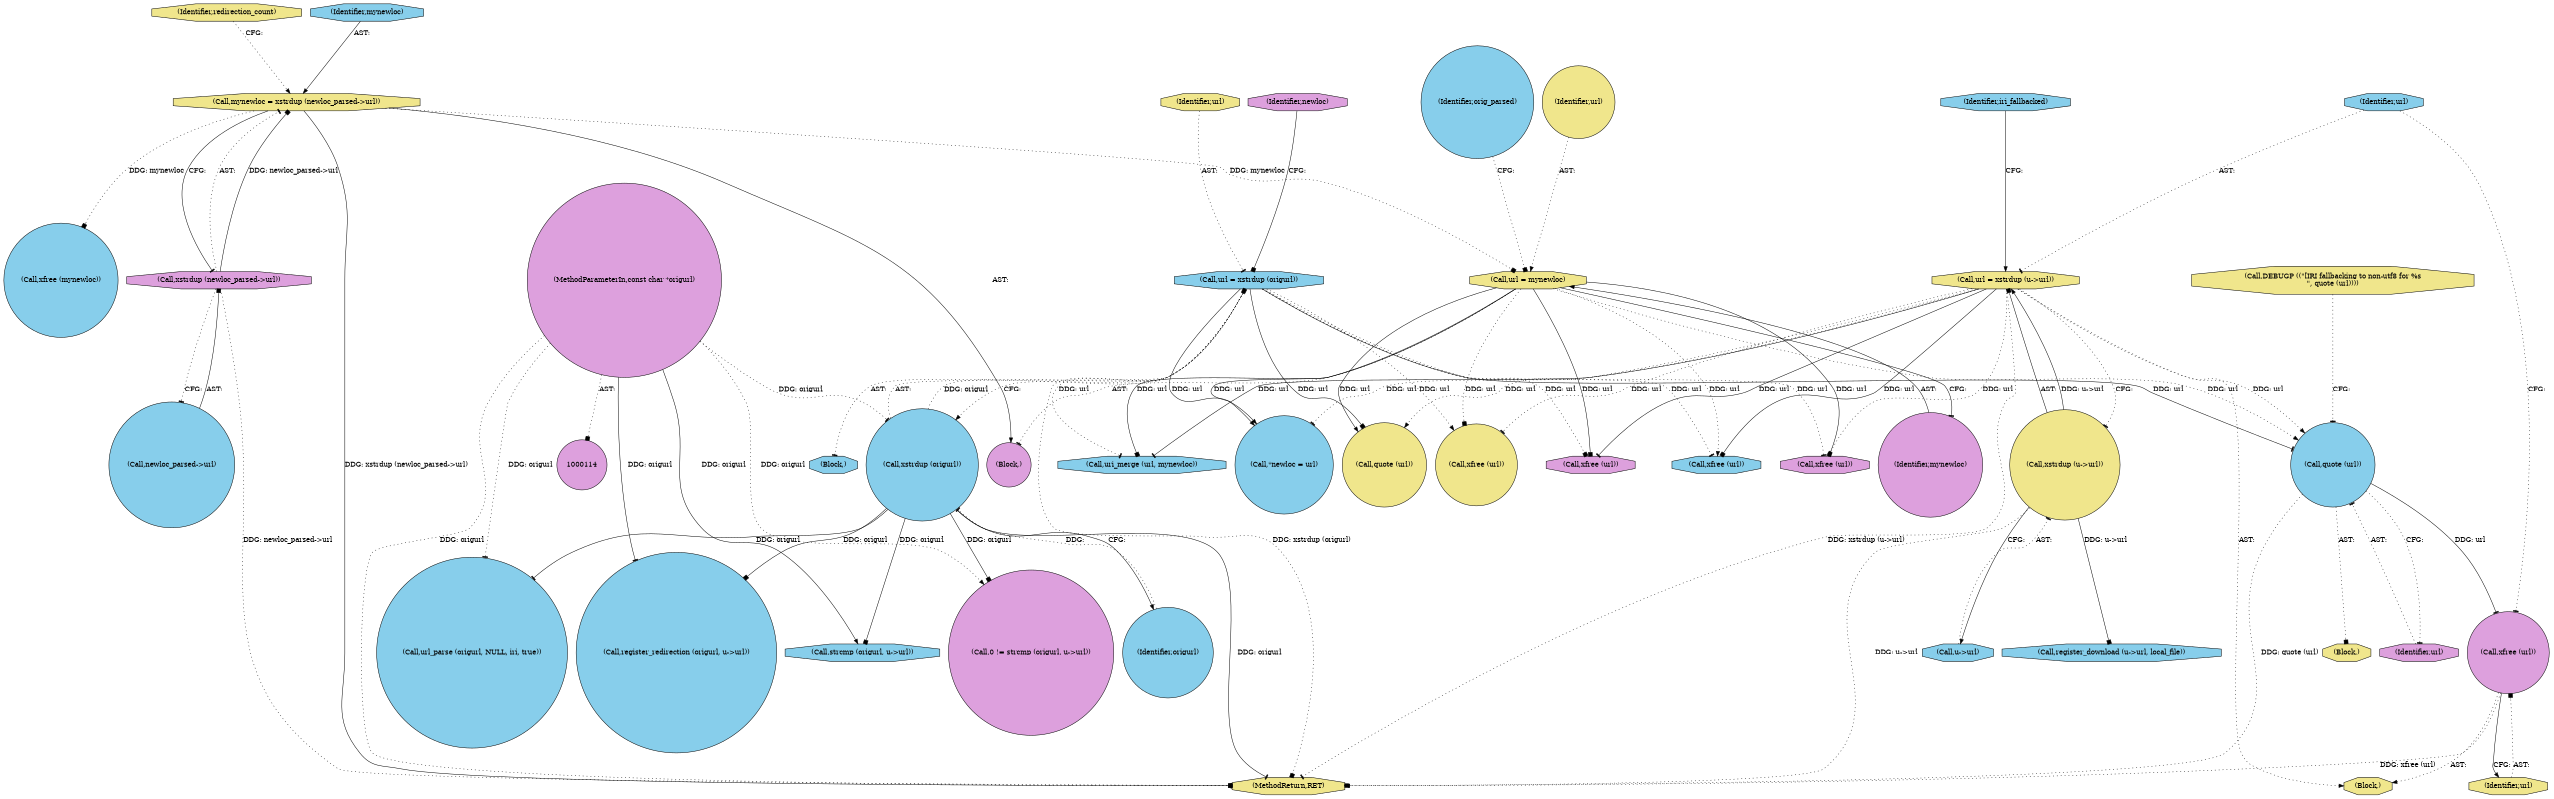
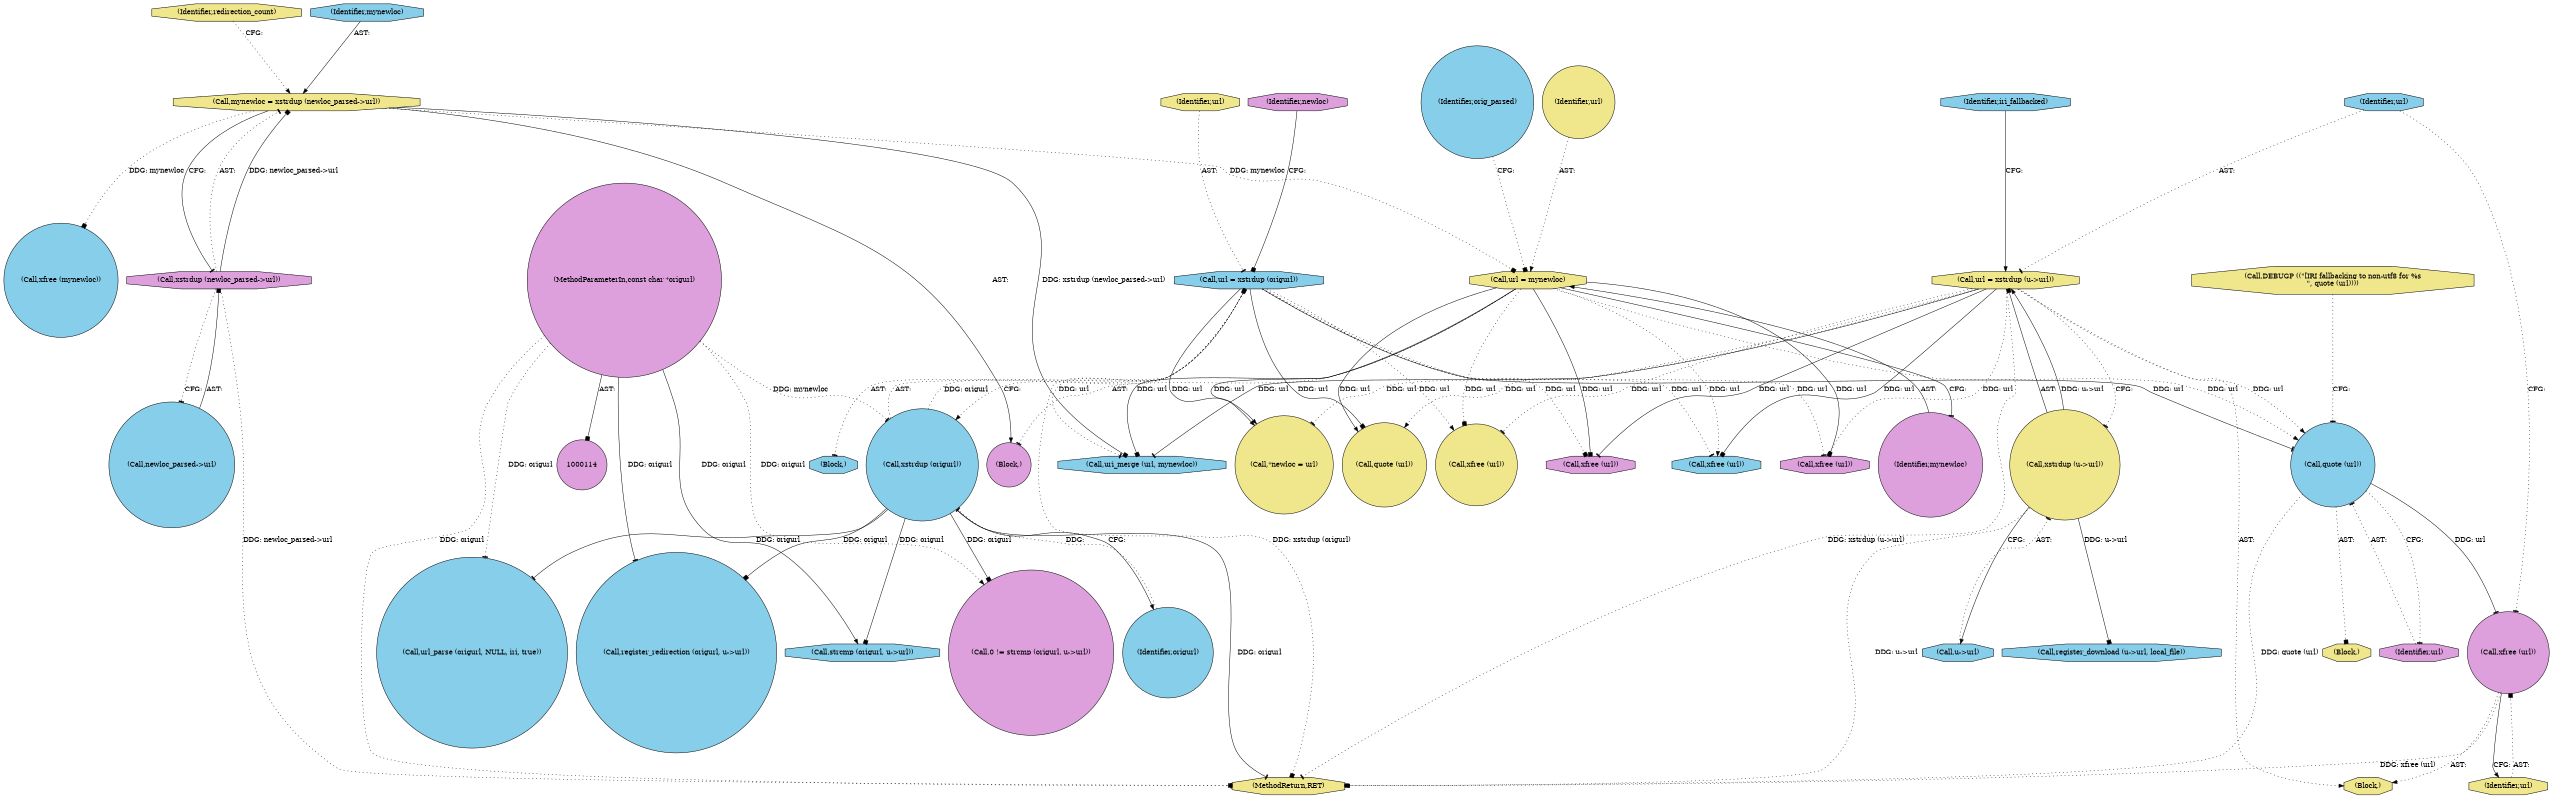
(801, 390) -> (801, 390)
(595, 405) -> (595, 405)
(1284, 465) -> (1284, 465)
(424, 771) -> (865, 146)
